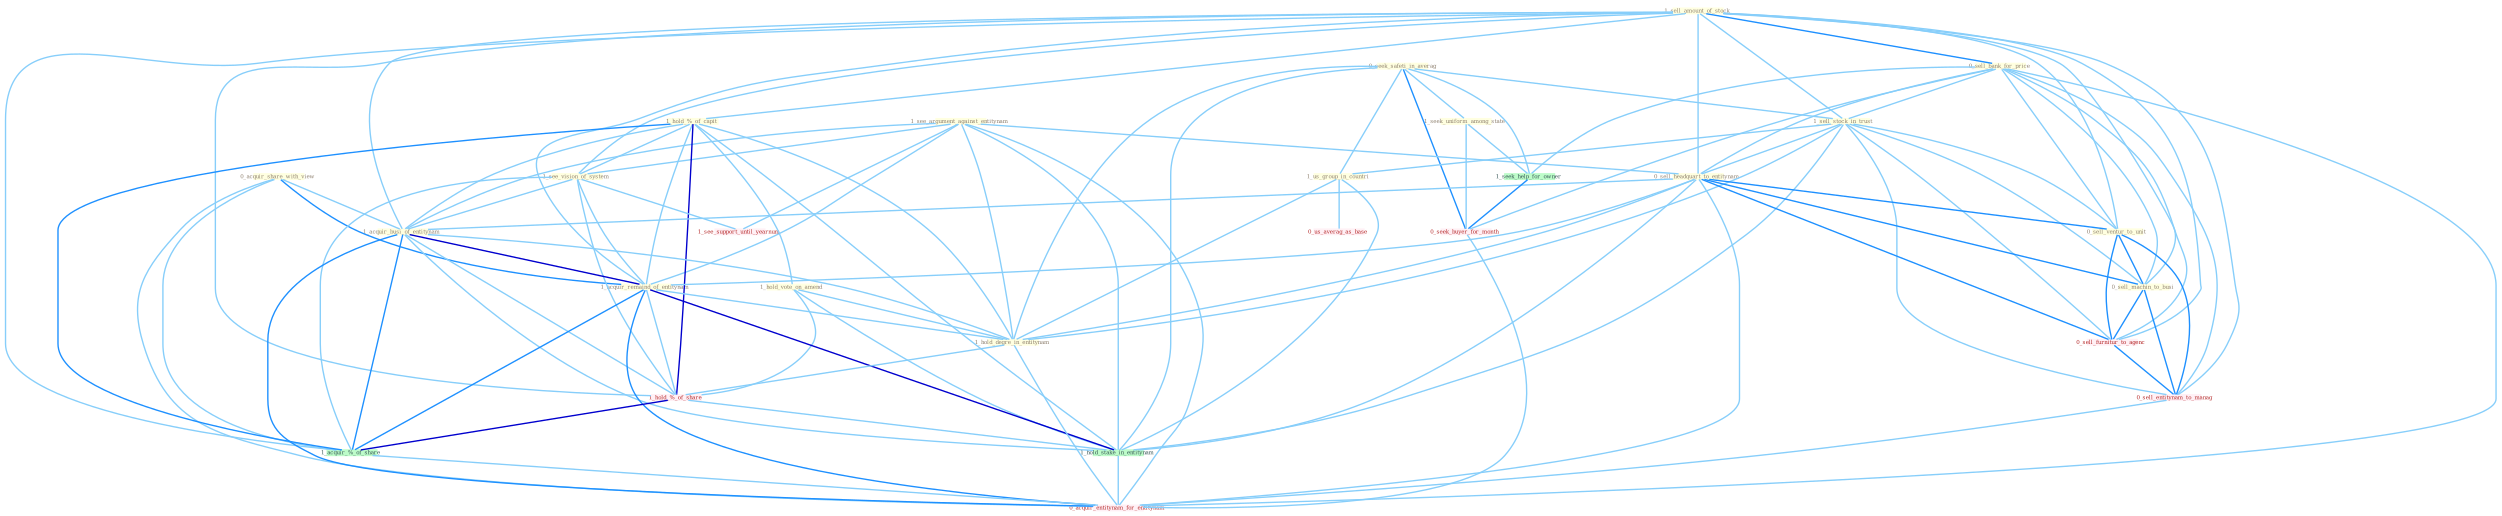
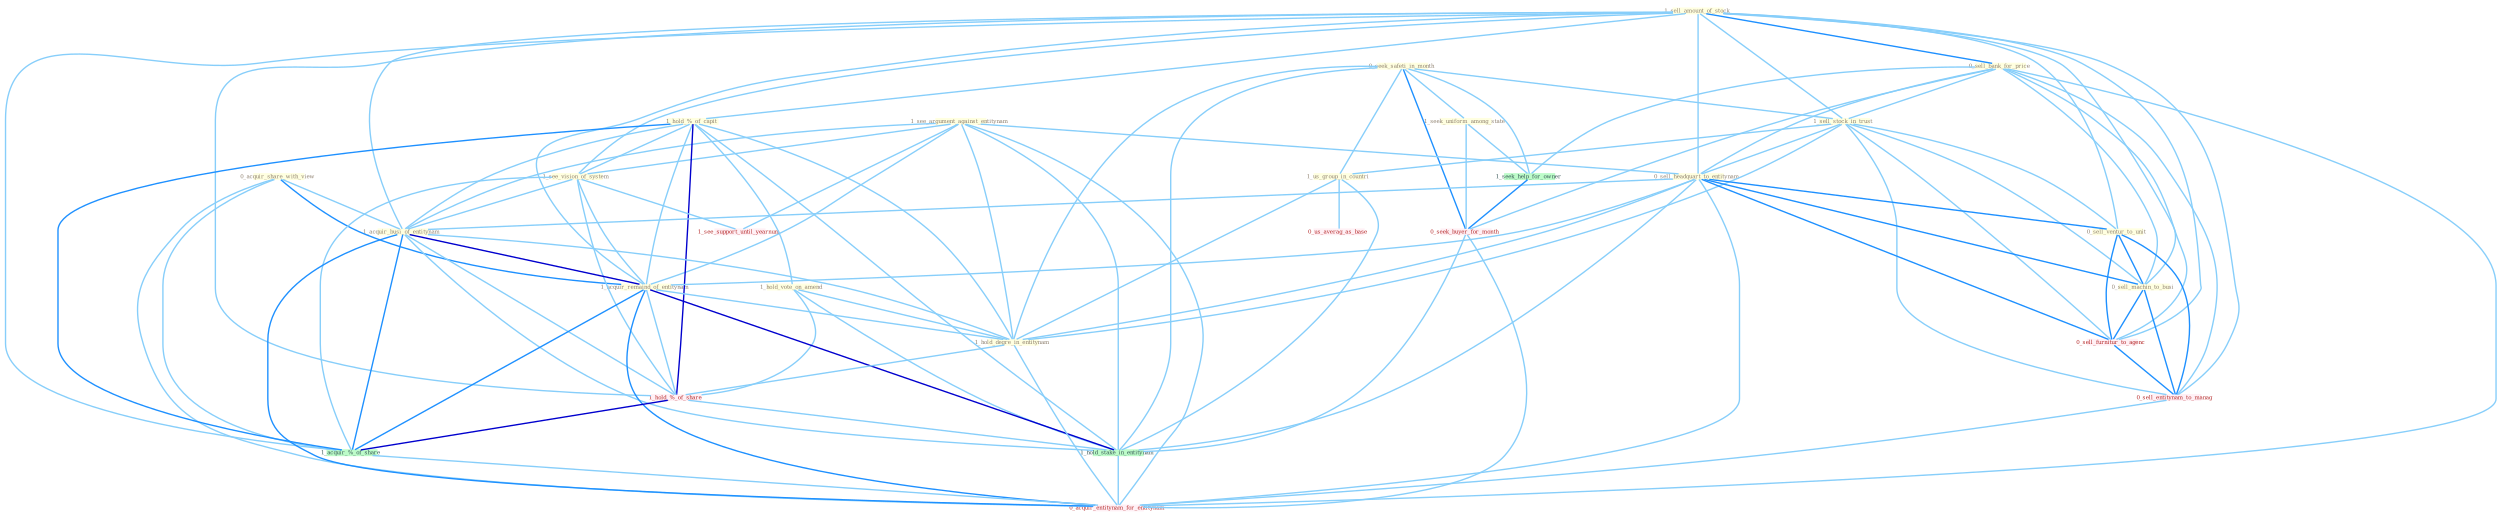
(1403, 66) -> (1403, 66)
(2059, 149) -> none
(1543, 351) -> (1353, 396)
